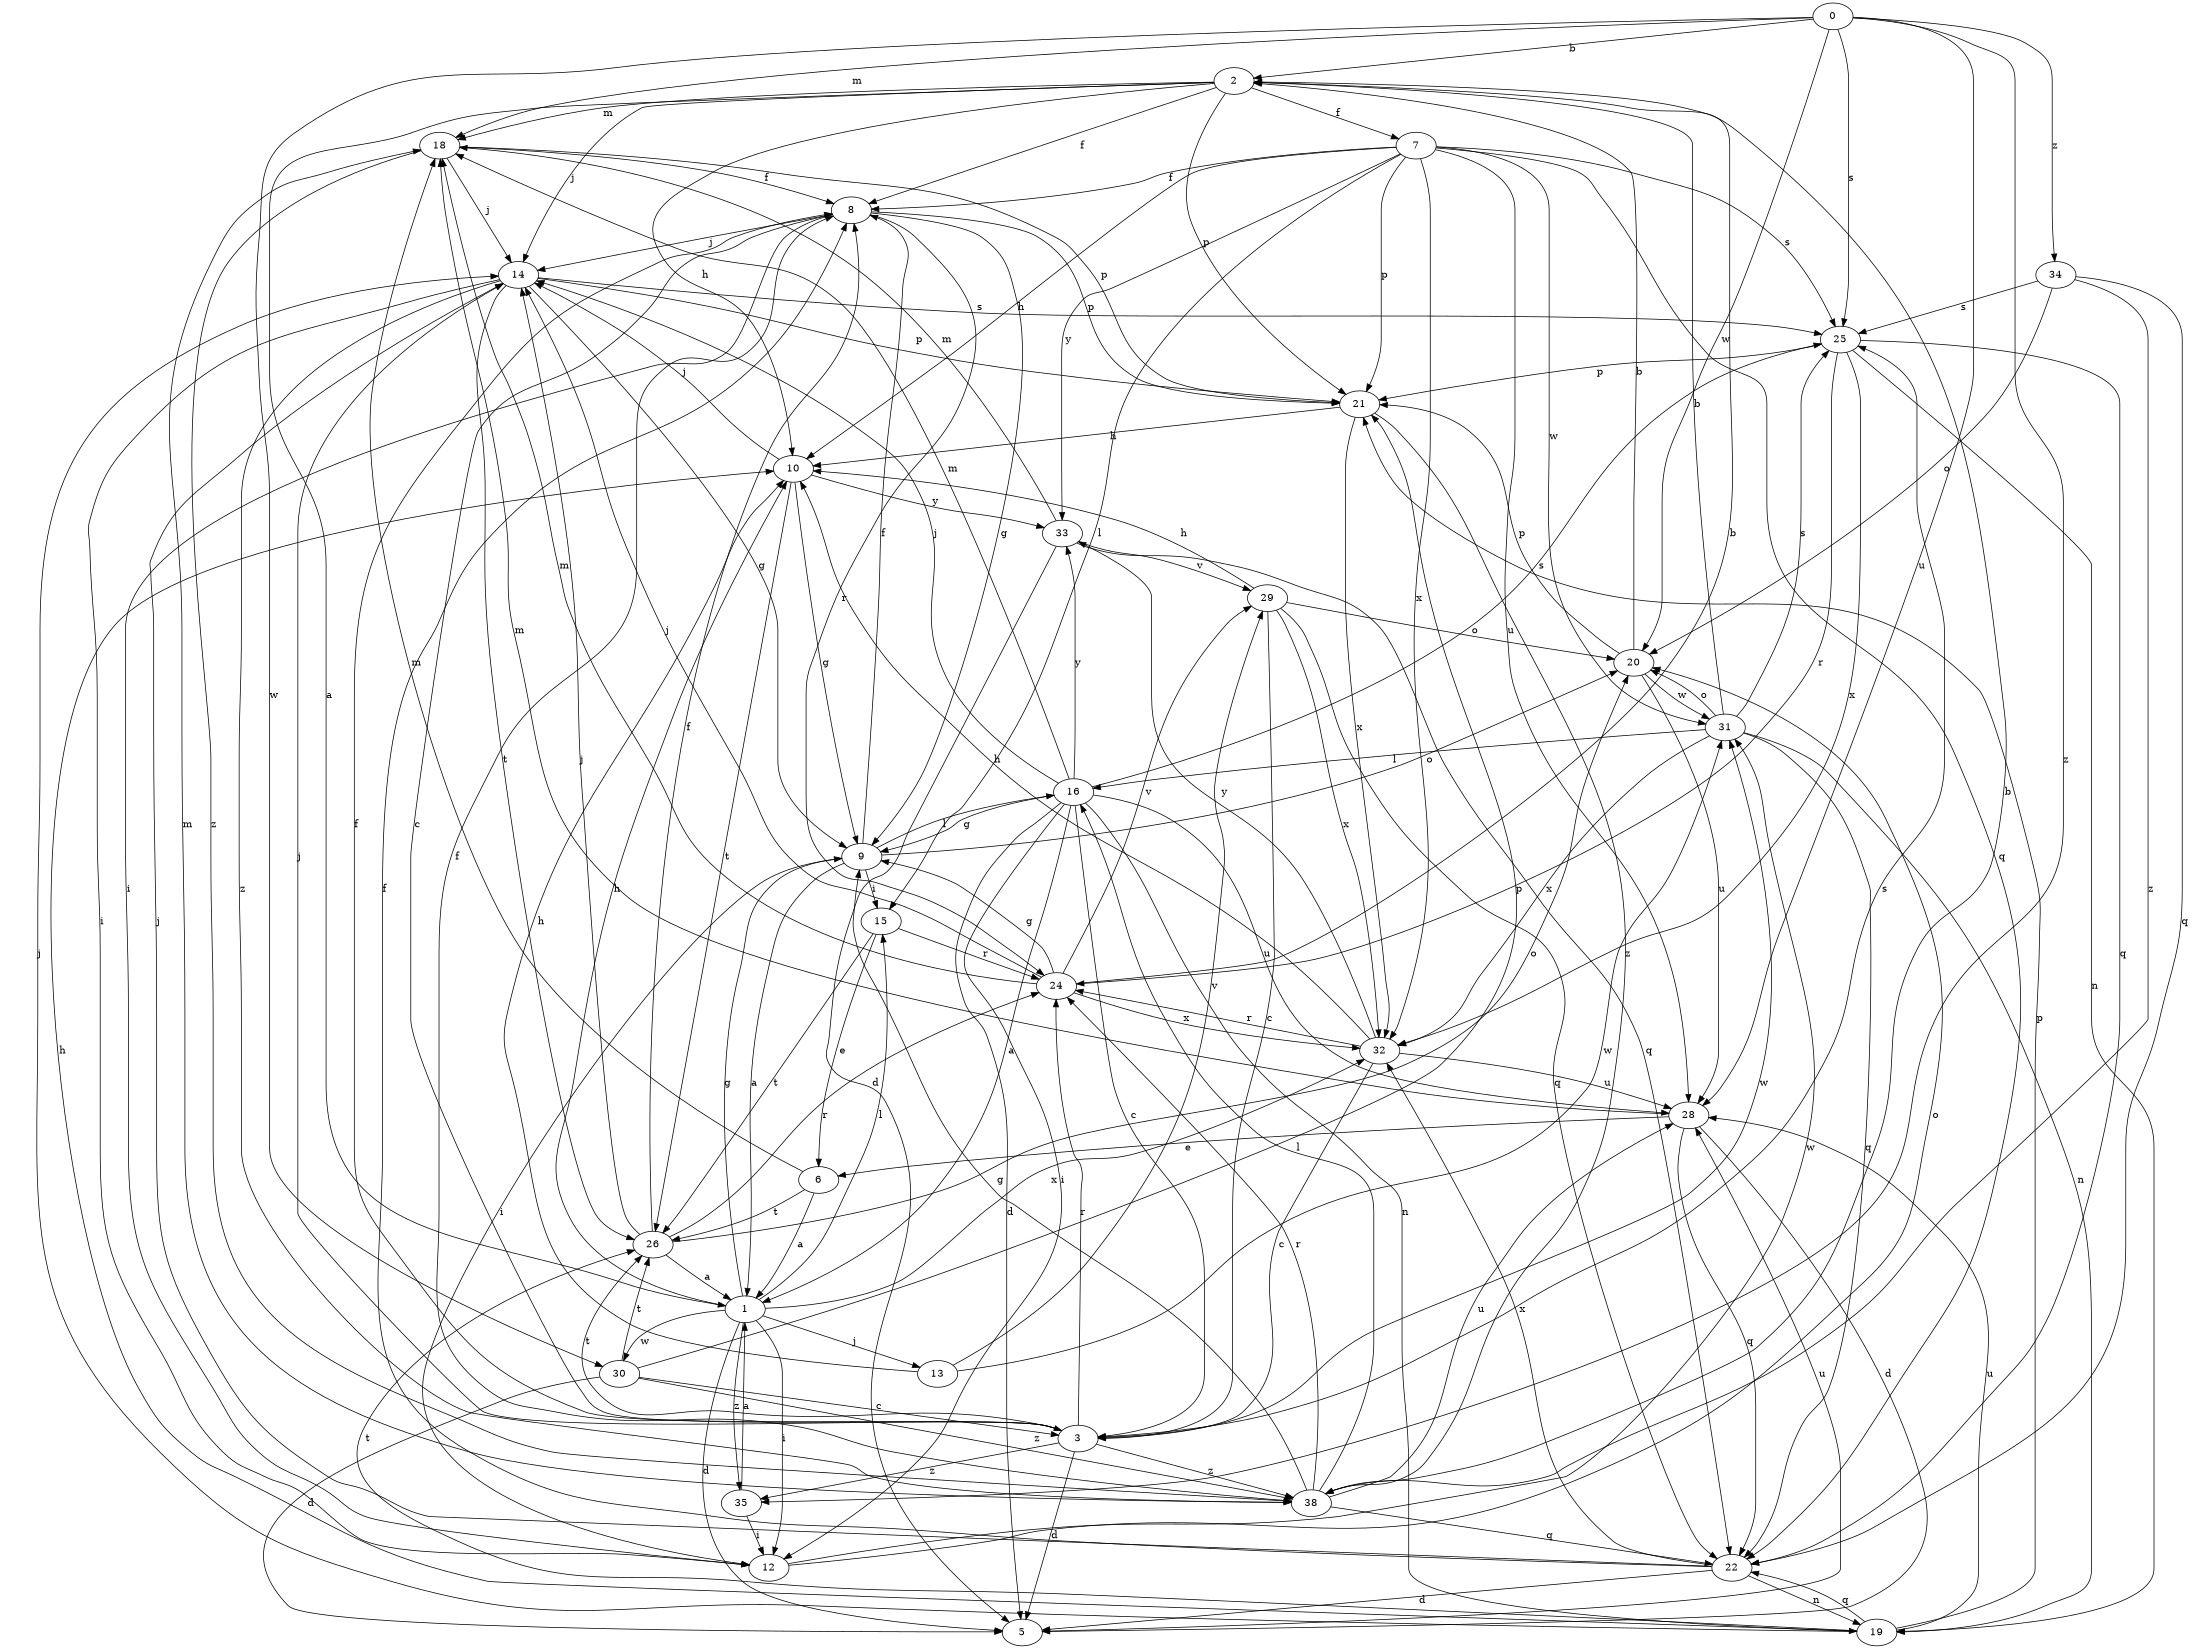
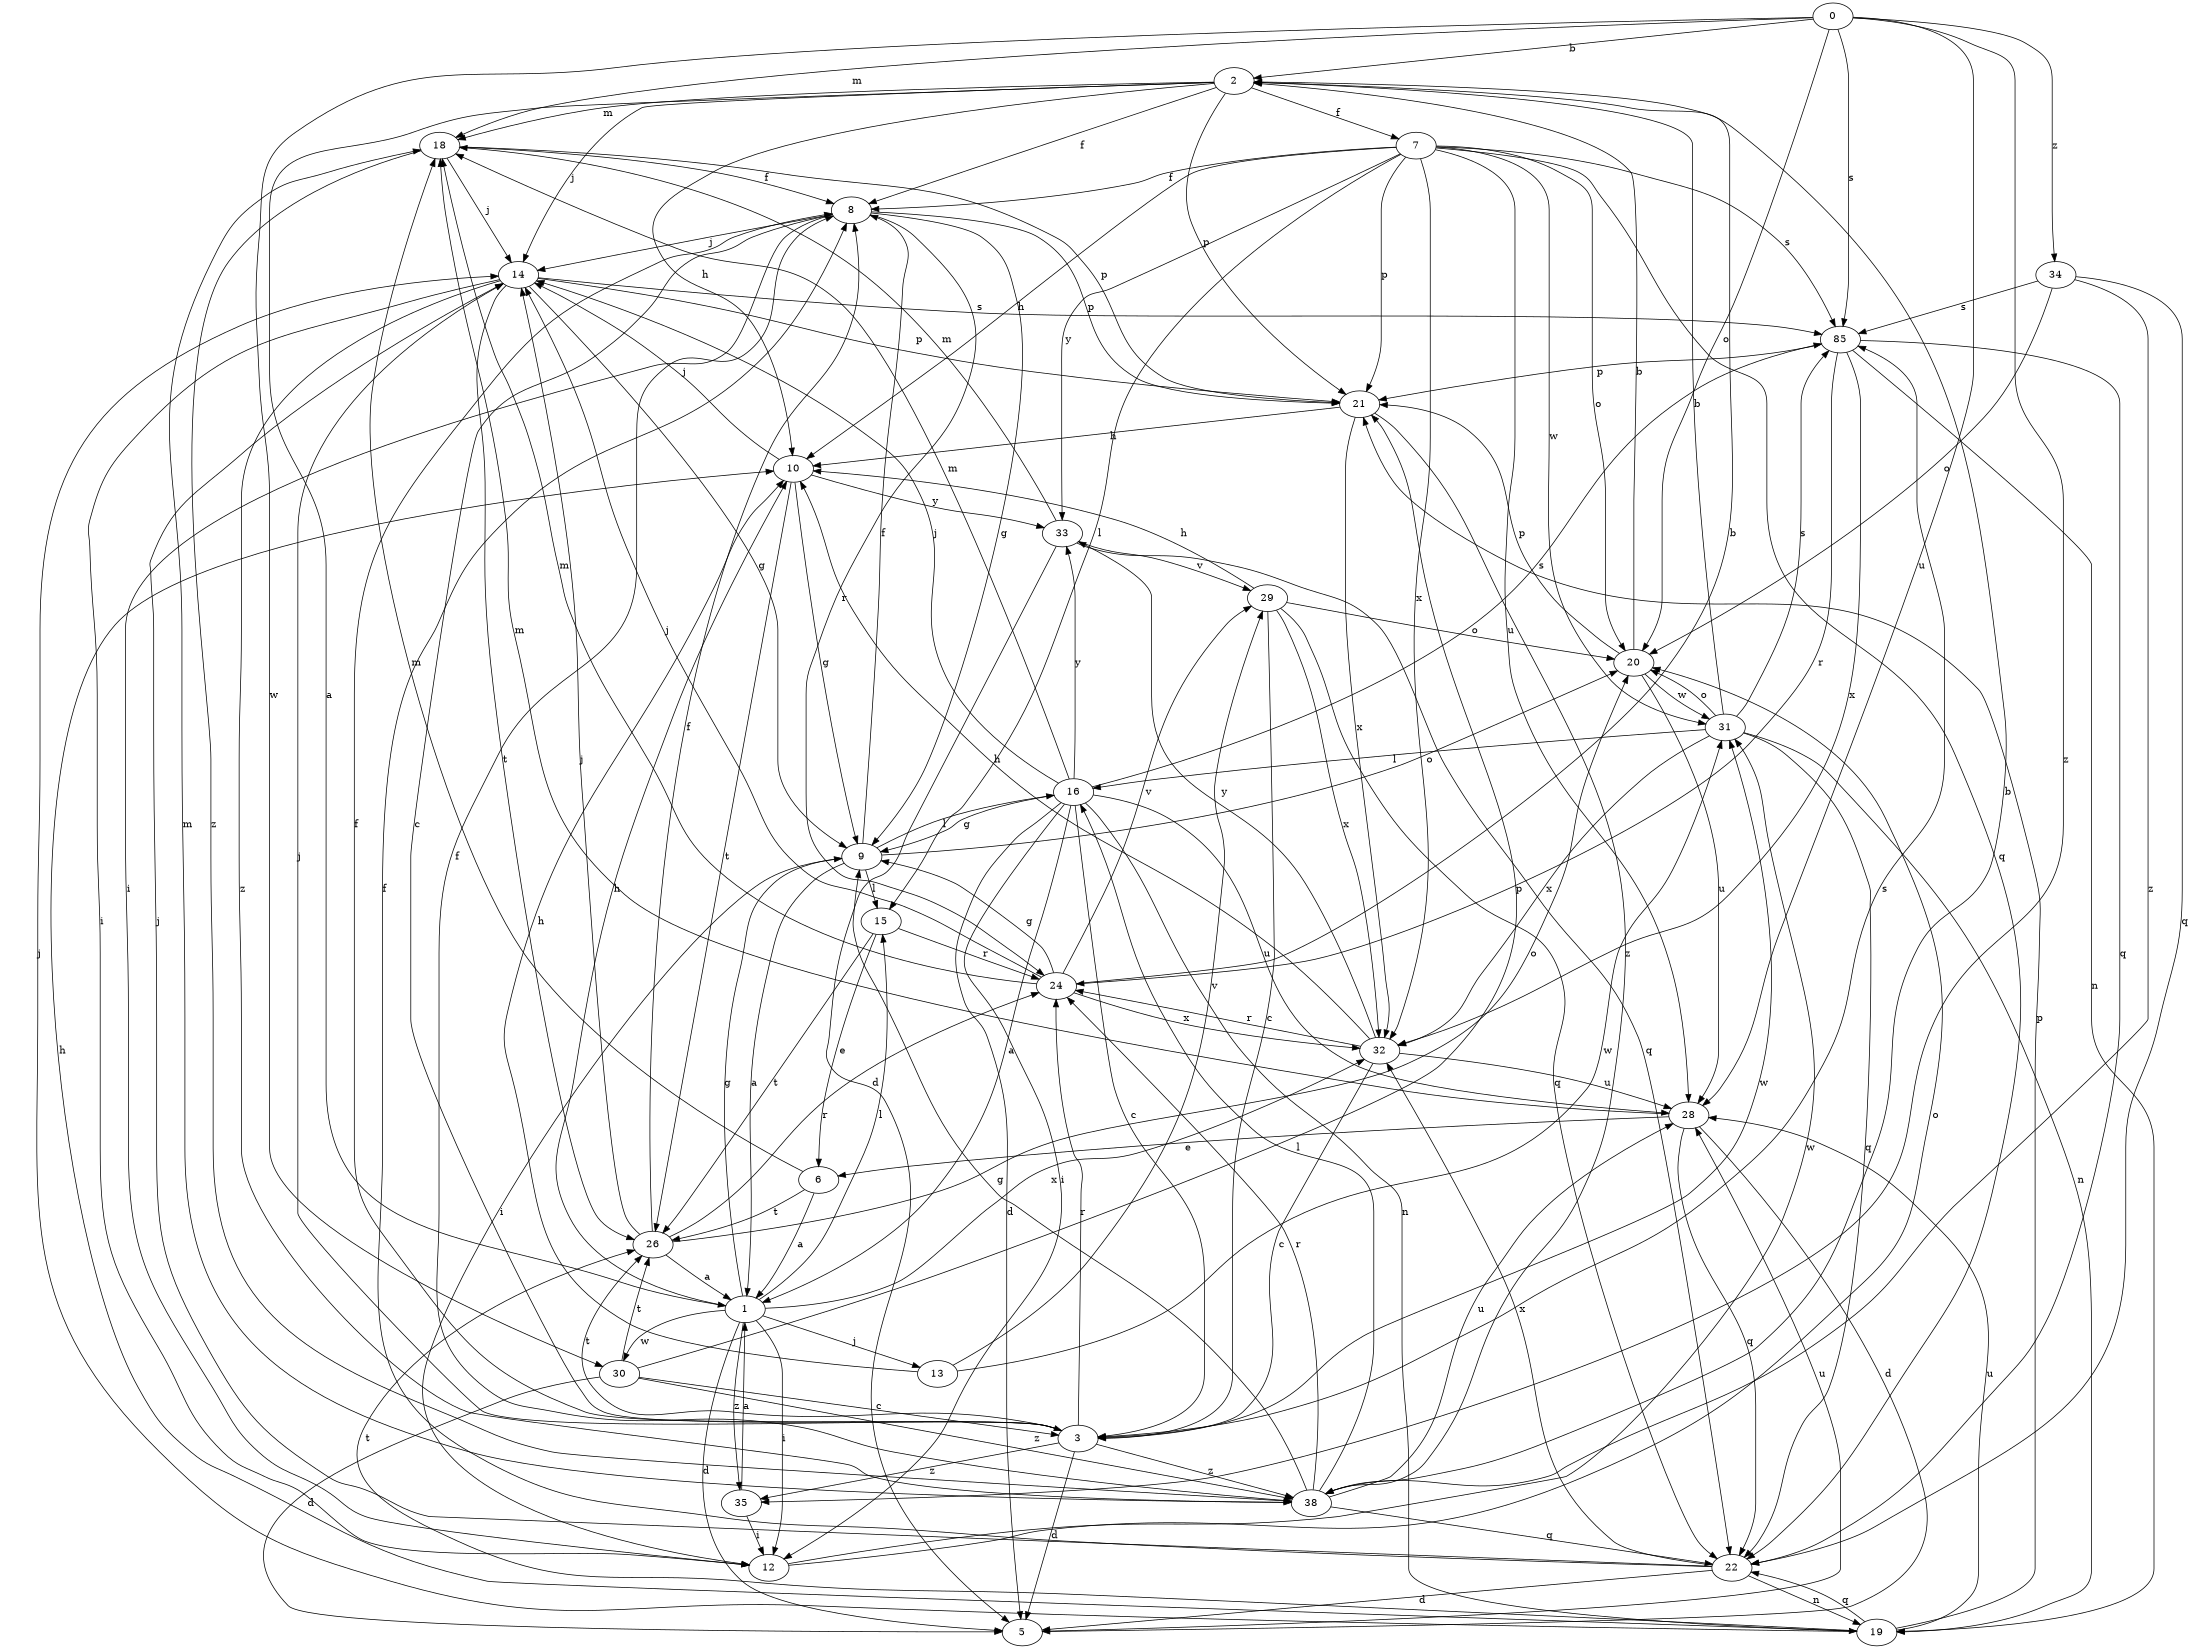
none -> (1592, 339)
(1726, 340) -> (1726, 340)
(1840, 340) -> (1840, 340)
(874, 889) -> (874, 889)
